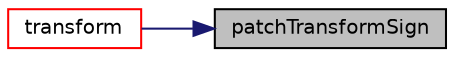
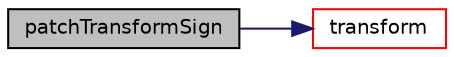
(167, 29) -> (266, 29)
